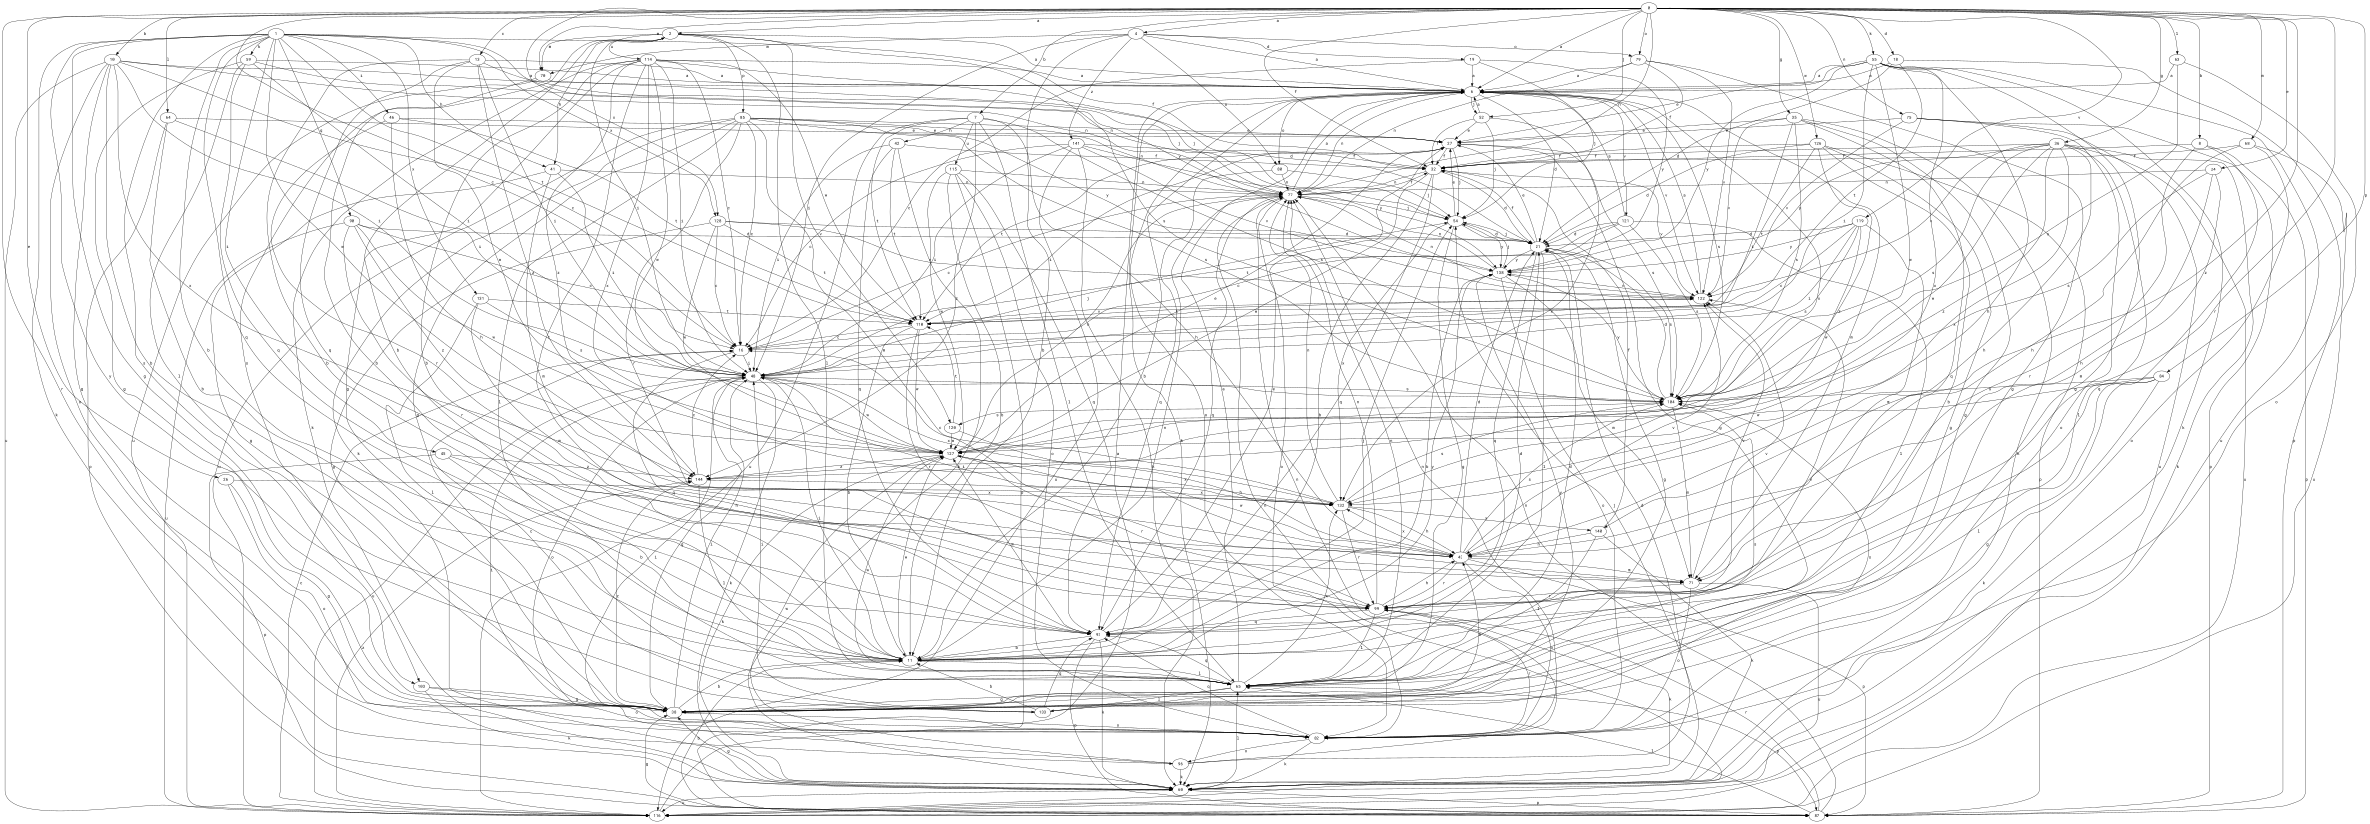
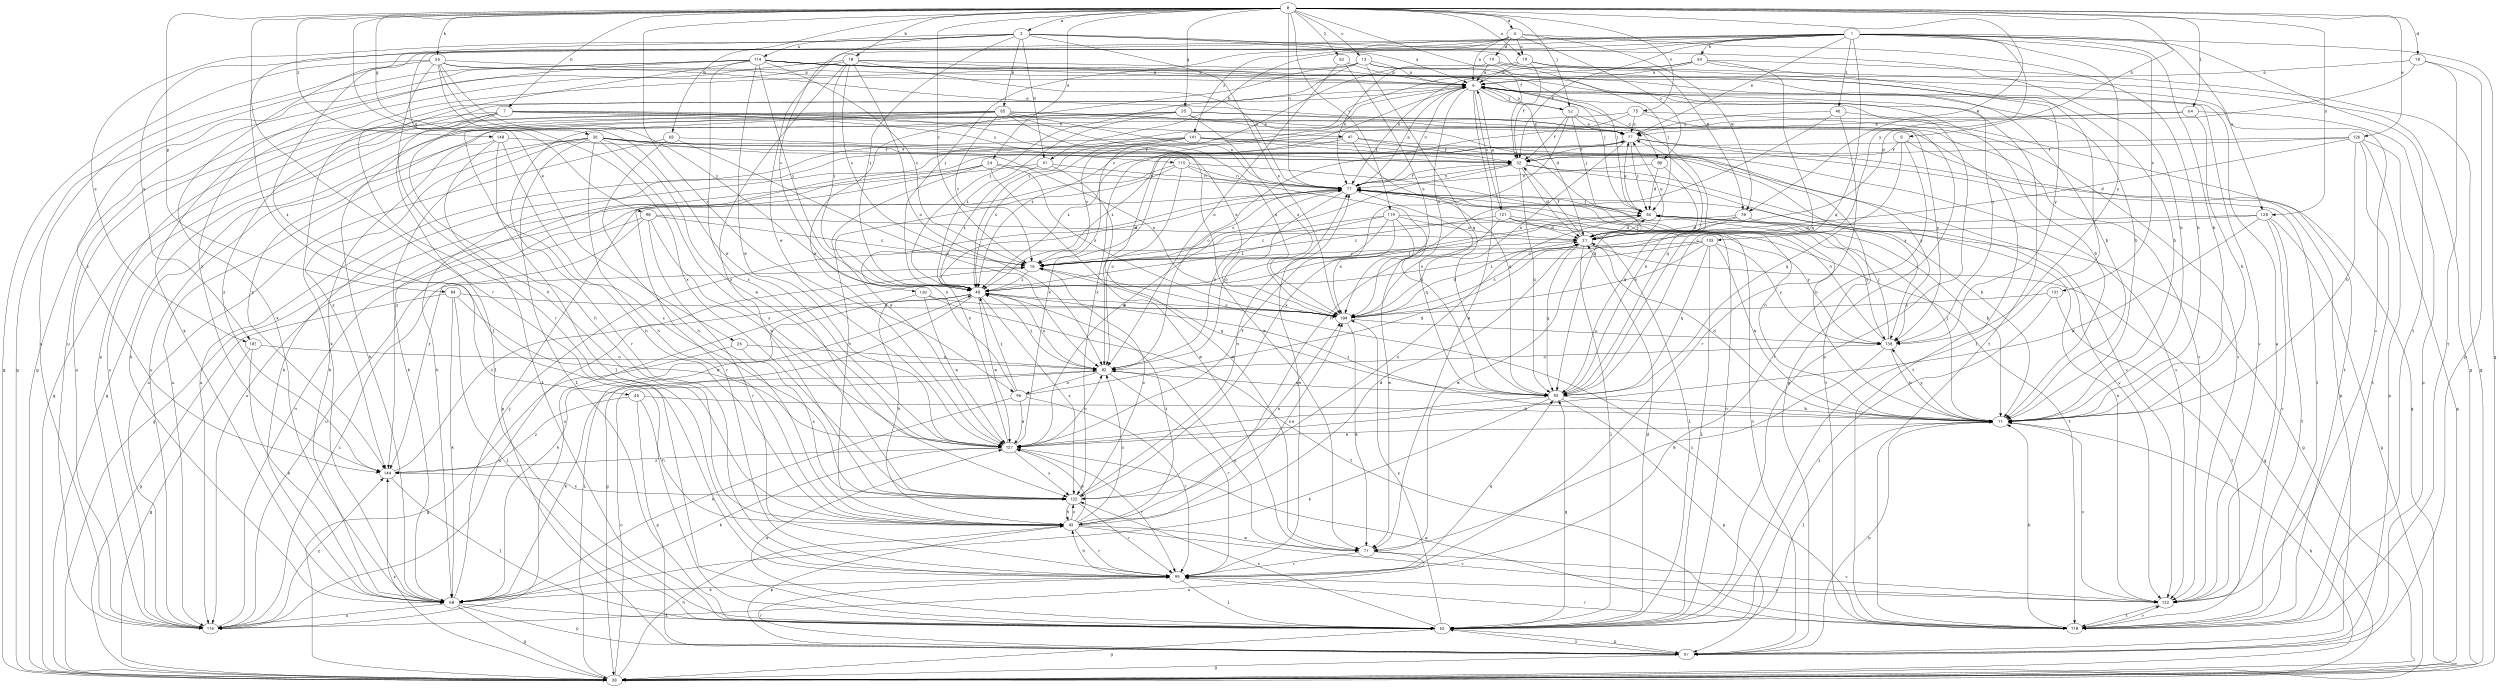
(1560, 45) -> none
none -> (1743, 85)
none -> (422, 160)
(826, 195) -> (1989, 344)
(1429, 195) -> (1655, 189)
none -> (1672, 241)
(1516, 258) -> (1337, 252)
none -> (428, 265)
(1595, 284) -> none
(1826, 337) -> (1243, 331)
none -> (736, 408)
(1311, 408) -> (1050, 306)
(450, 418) -> (1792, 57)
none -> (1069, 425)
none -> (1147, 443)
(1468, 518) -> (742, 368)
(1024, 546) -> (1516, 353)
(1992, 604) -> none
(1146, 699) -> (1686, 543)
